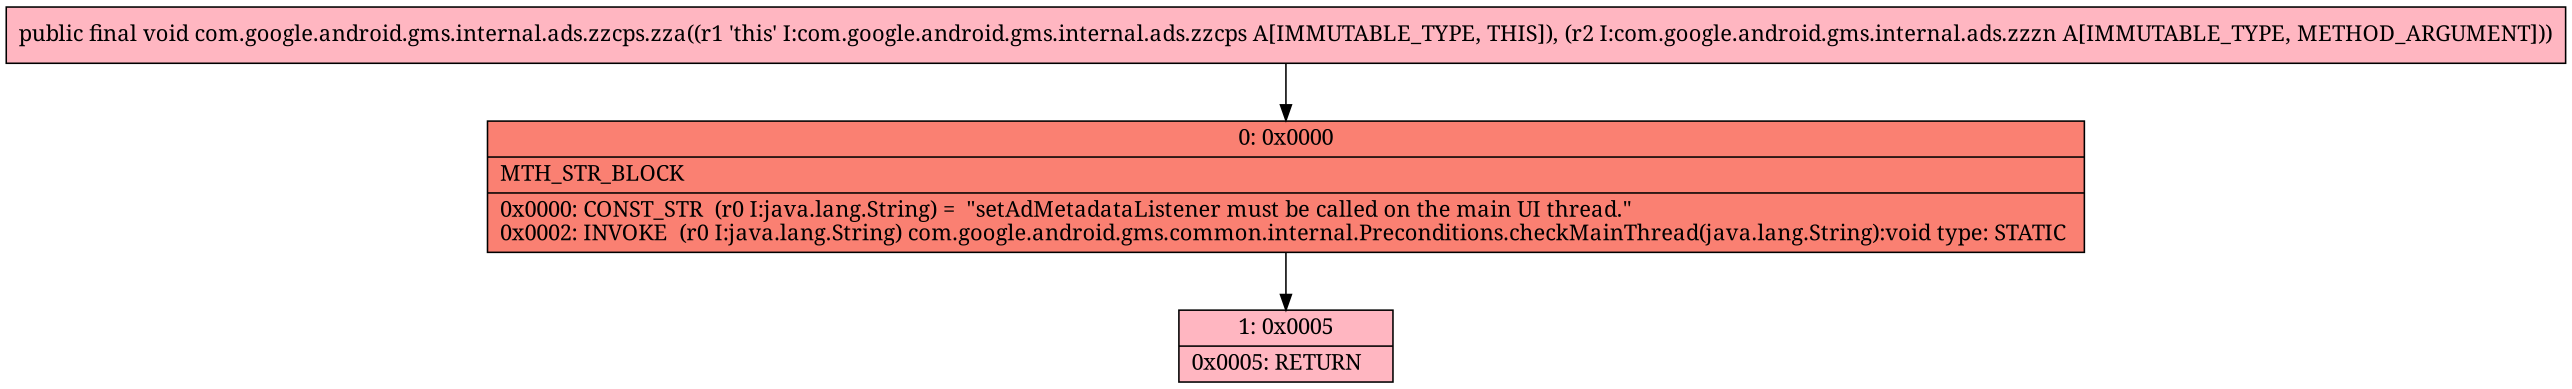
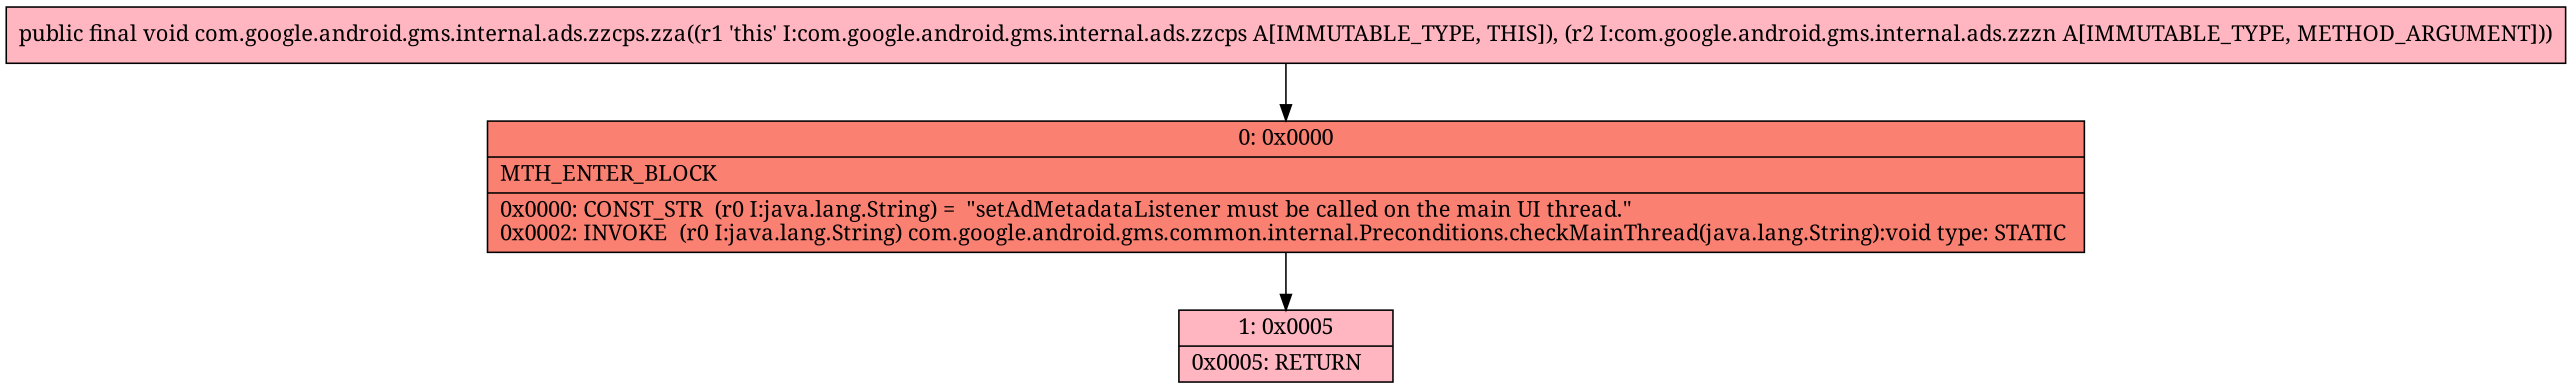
(592, 174) -> (609, 174)
